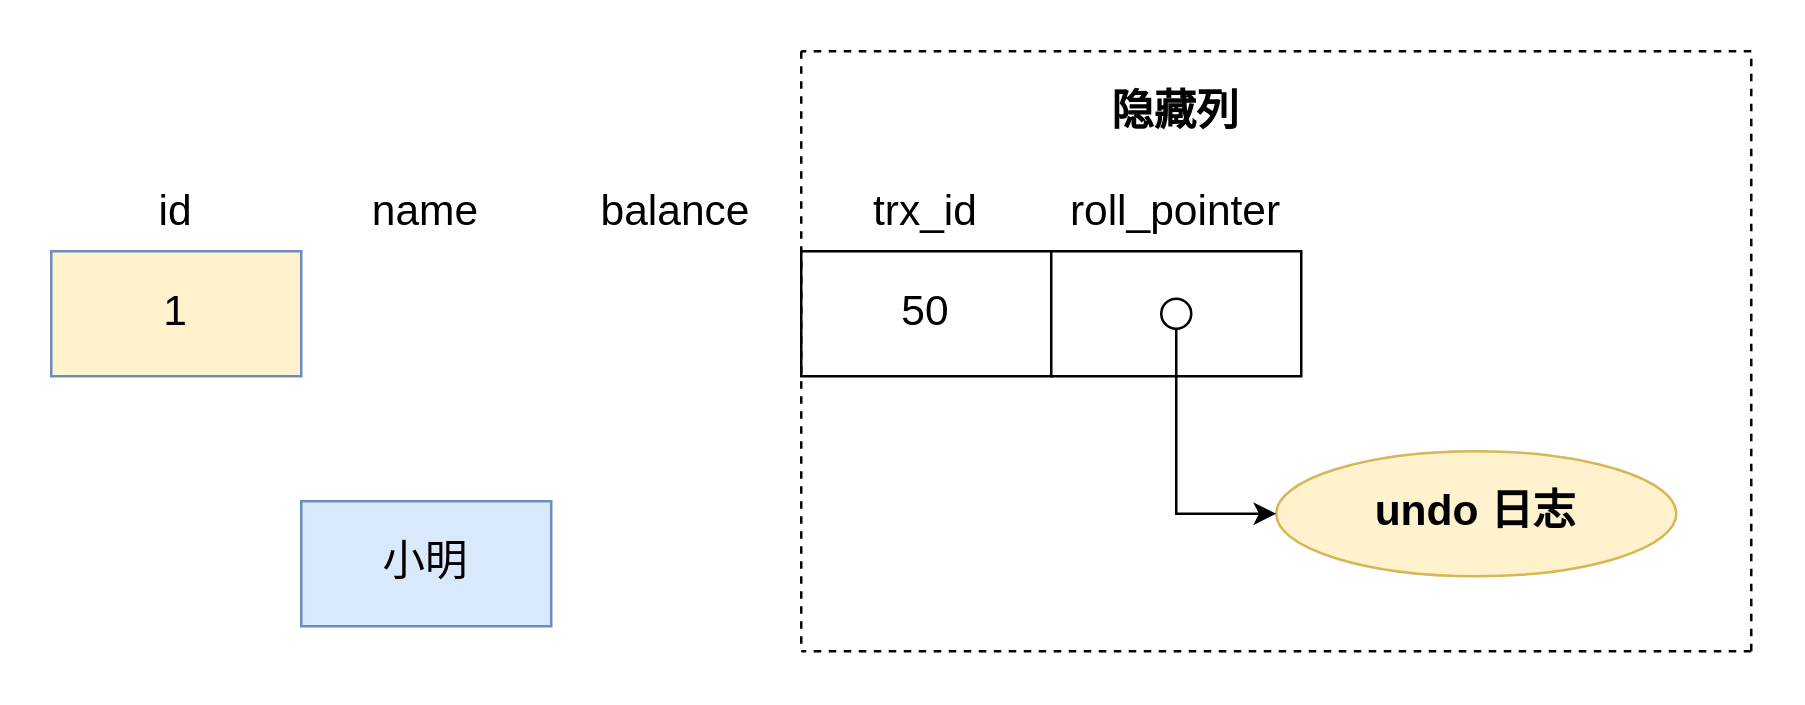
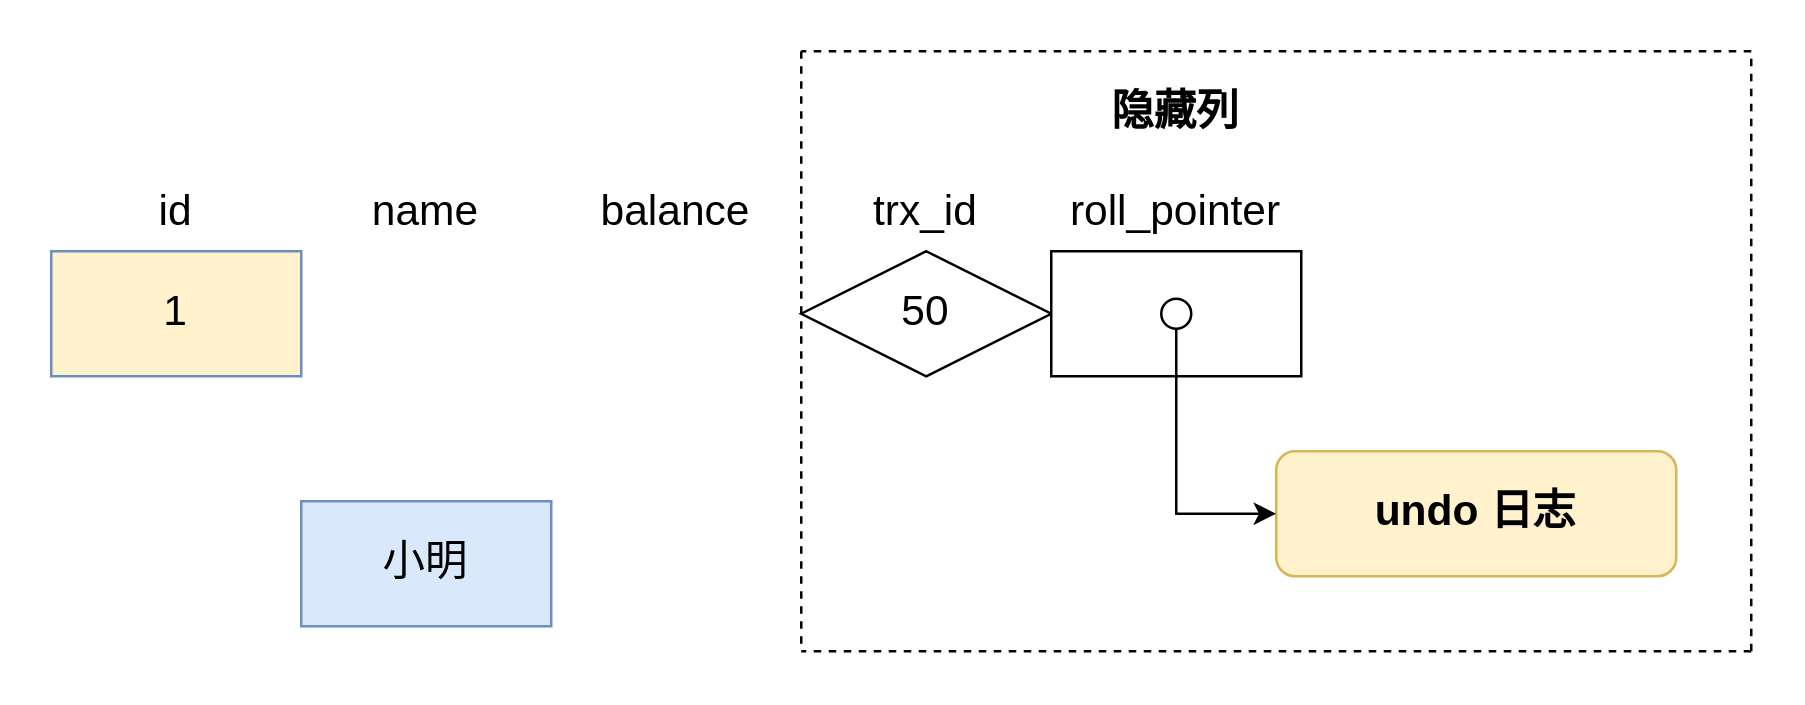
(926, 314) -> (926, 314)
(1476, 514) -> (1476, 514)
